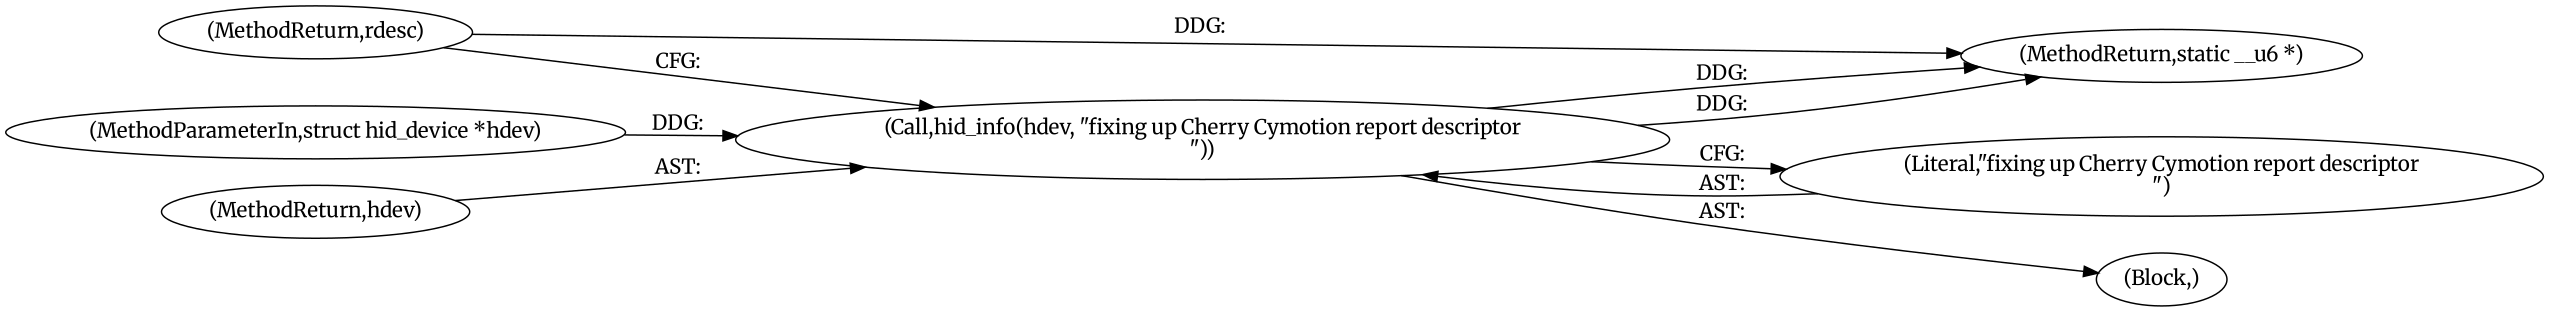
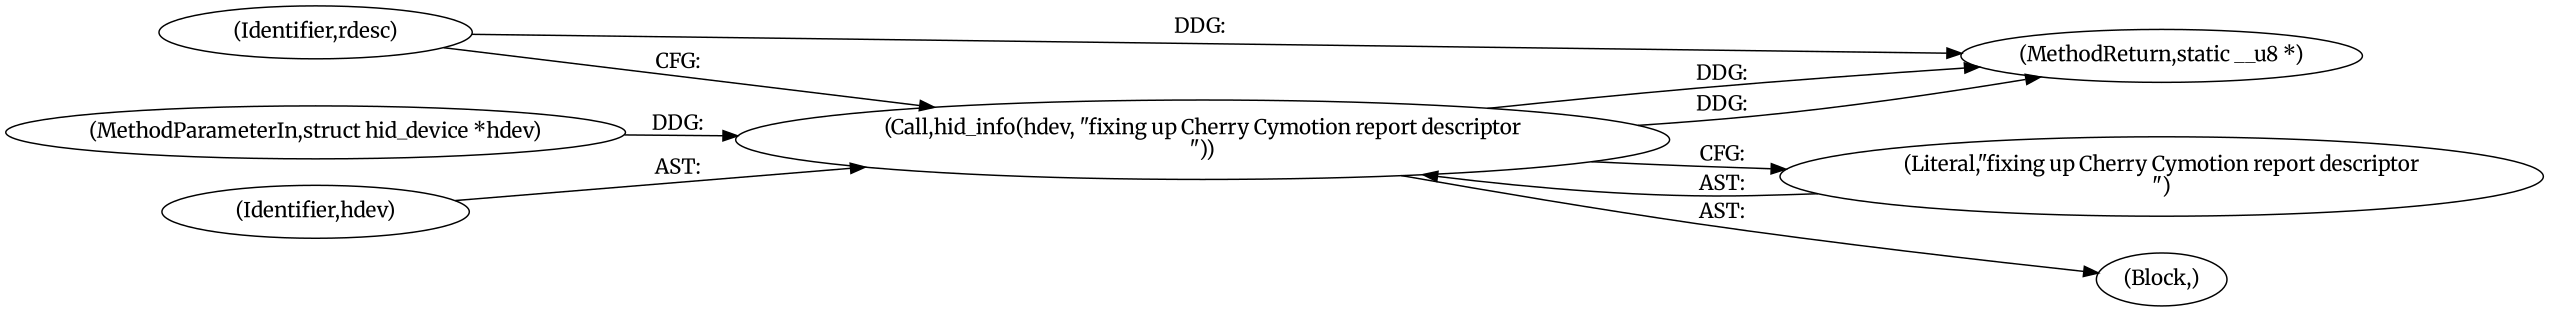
(316, 32) -> (316, 32)
(2162, 56) -> (2162, 56)
(316, 212) -> (316, 212)
